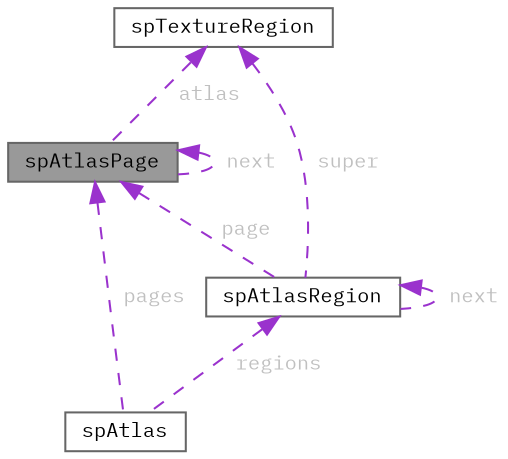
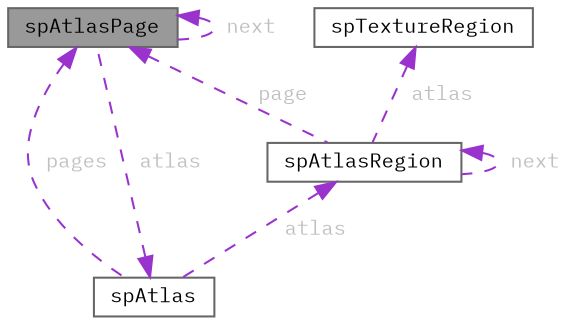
(151, 102) -> (121, 152)
(343, 162) -> (437, 95)
(274, 364) -> (310, 230)
